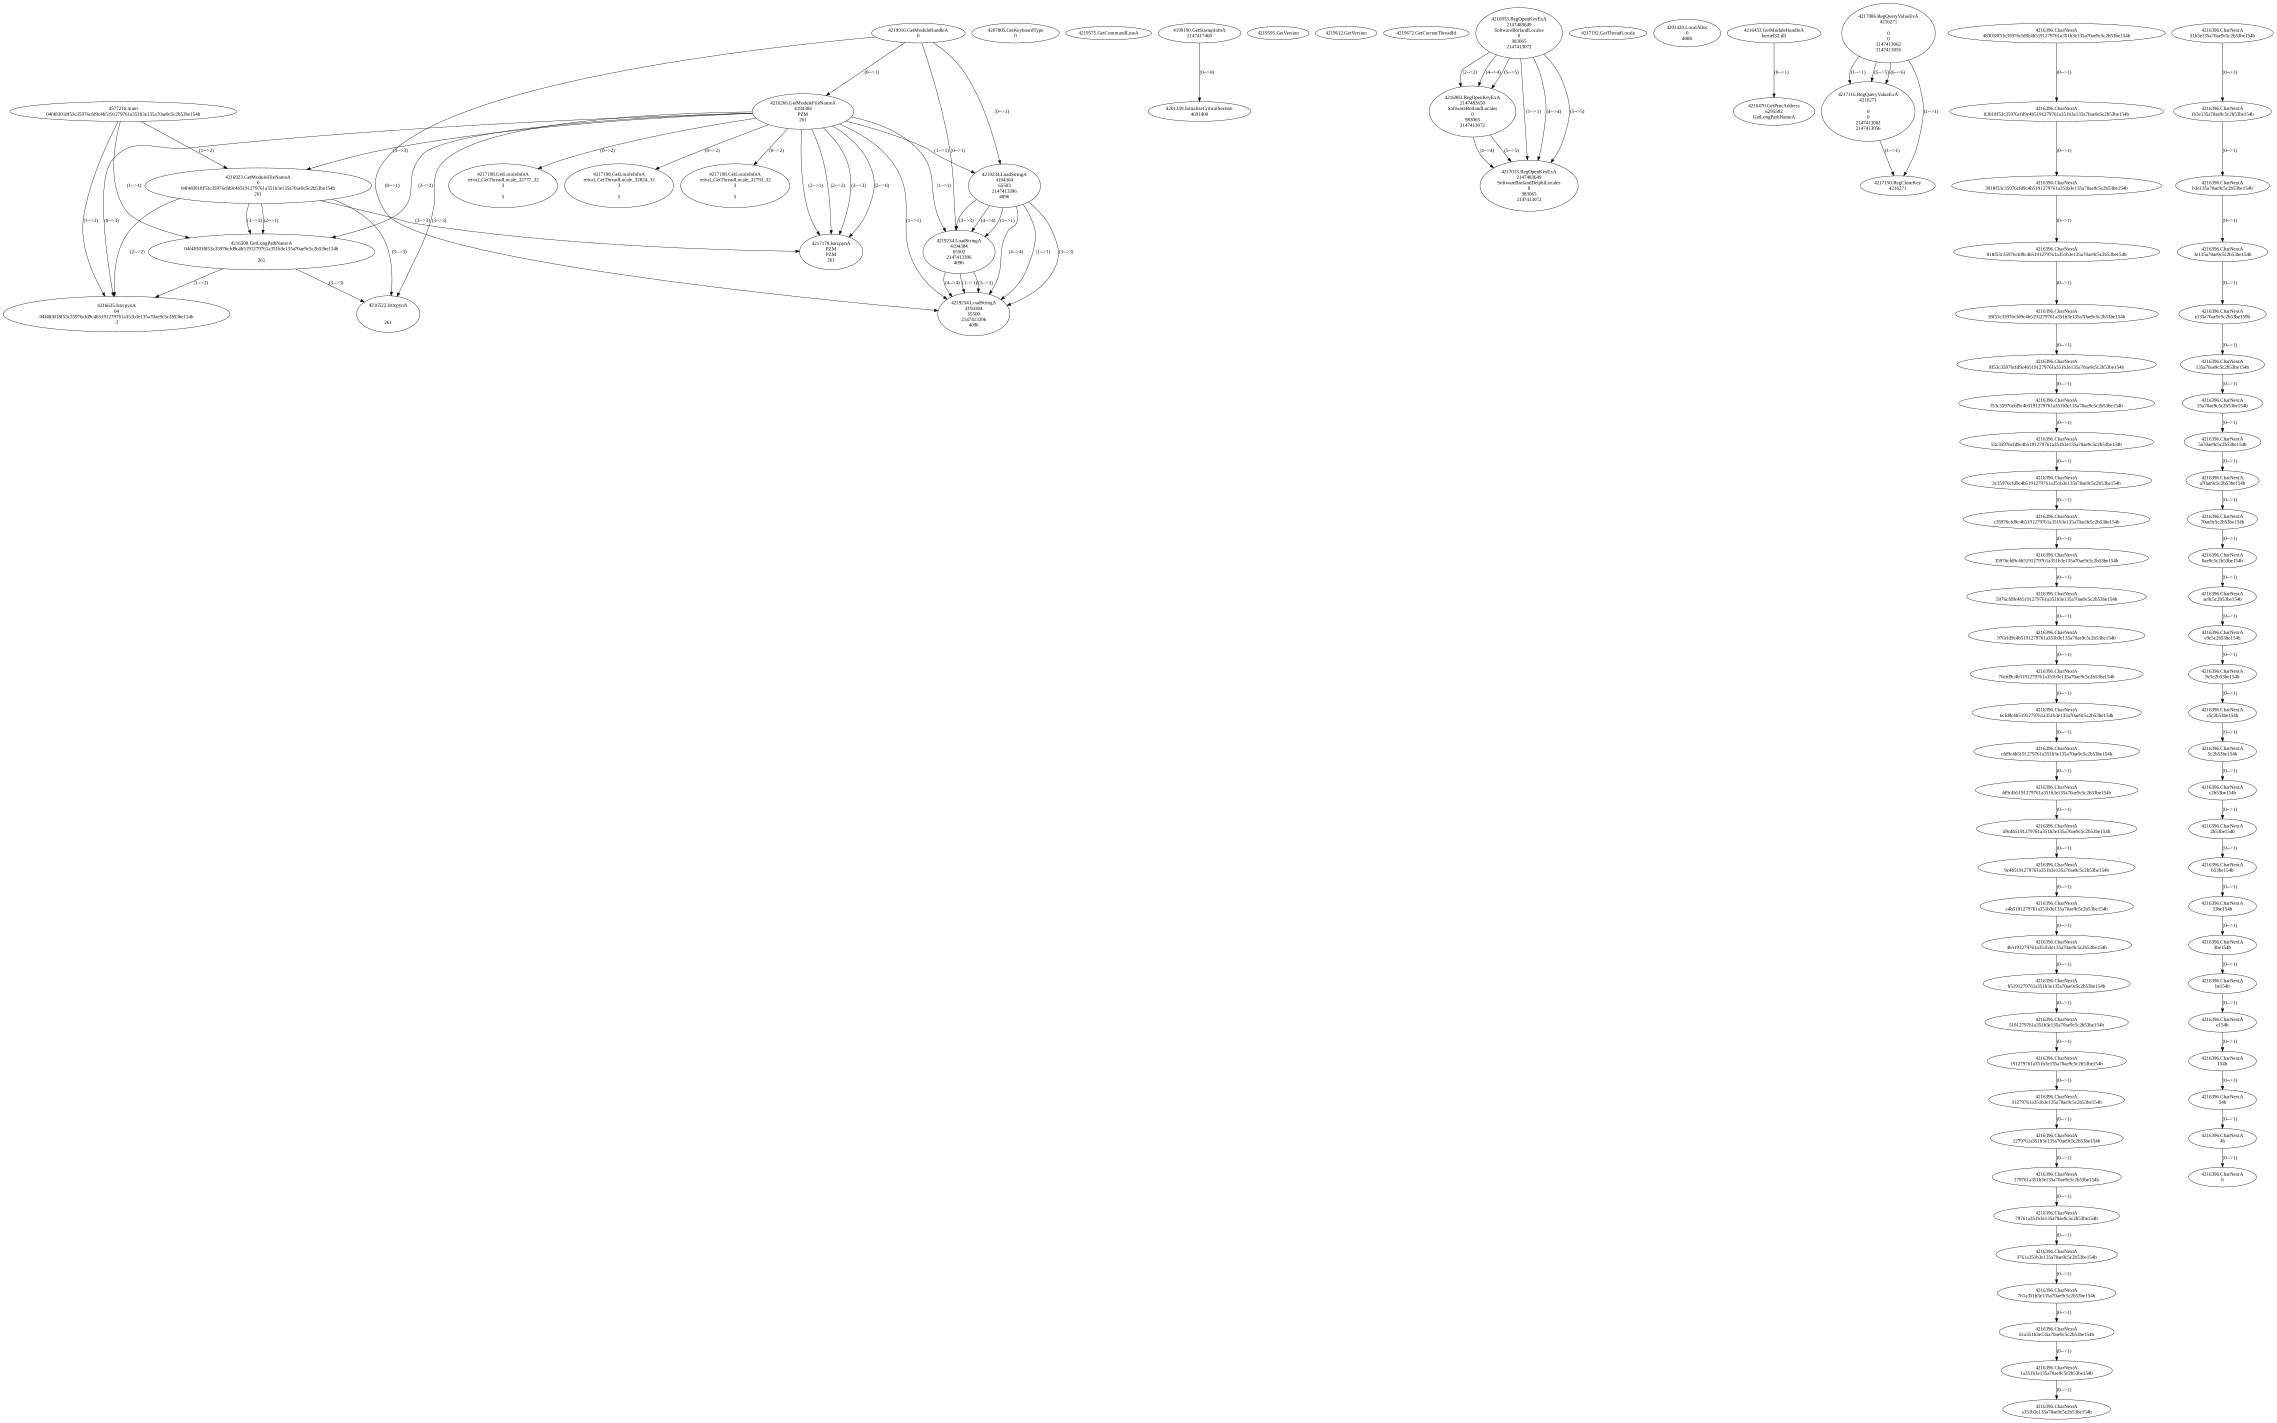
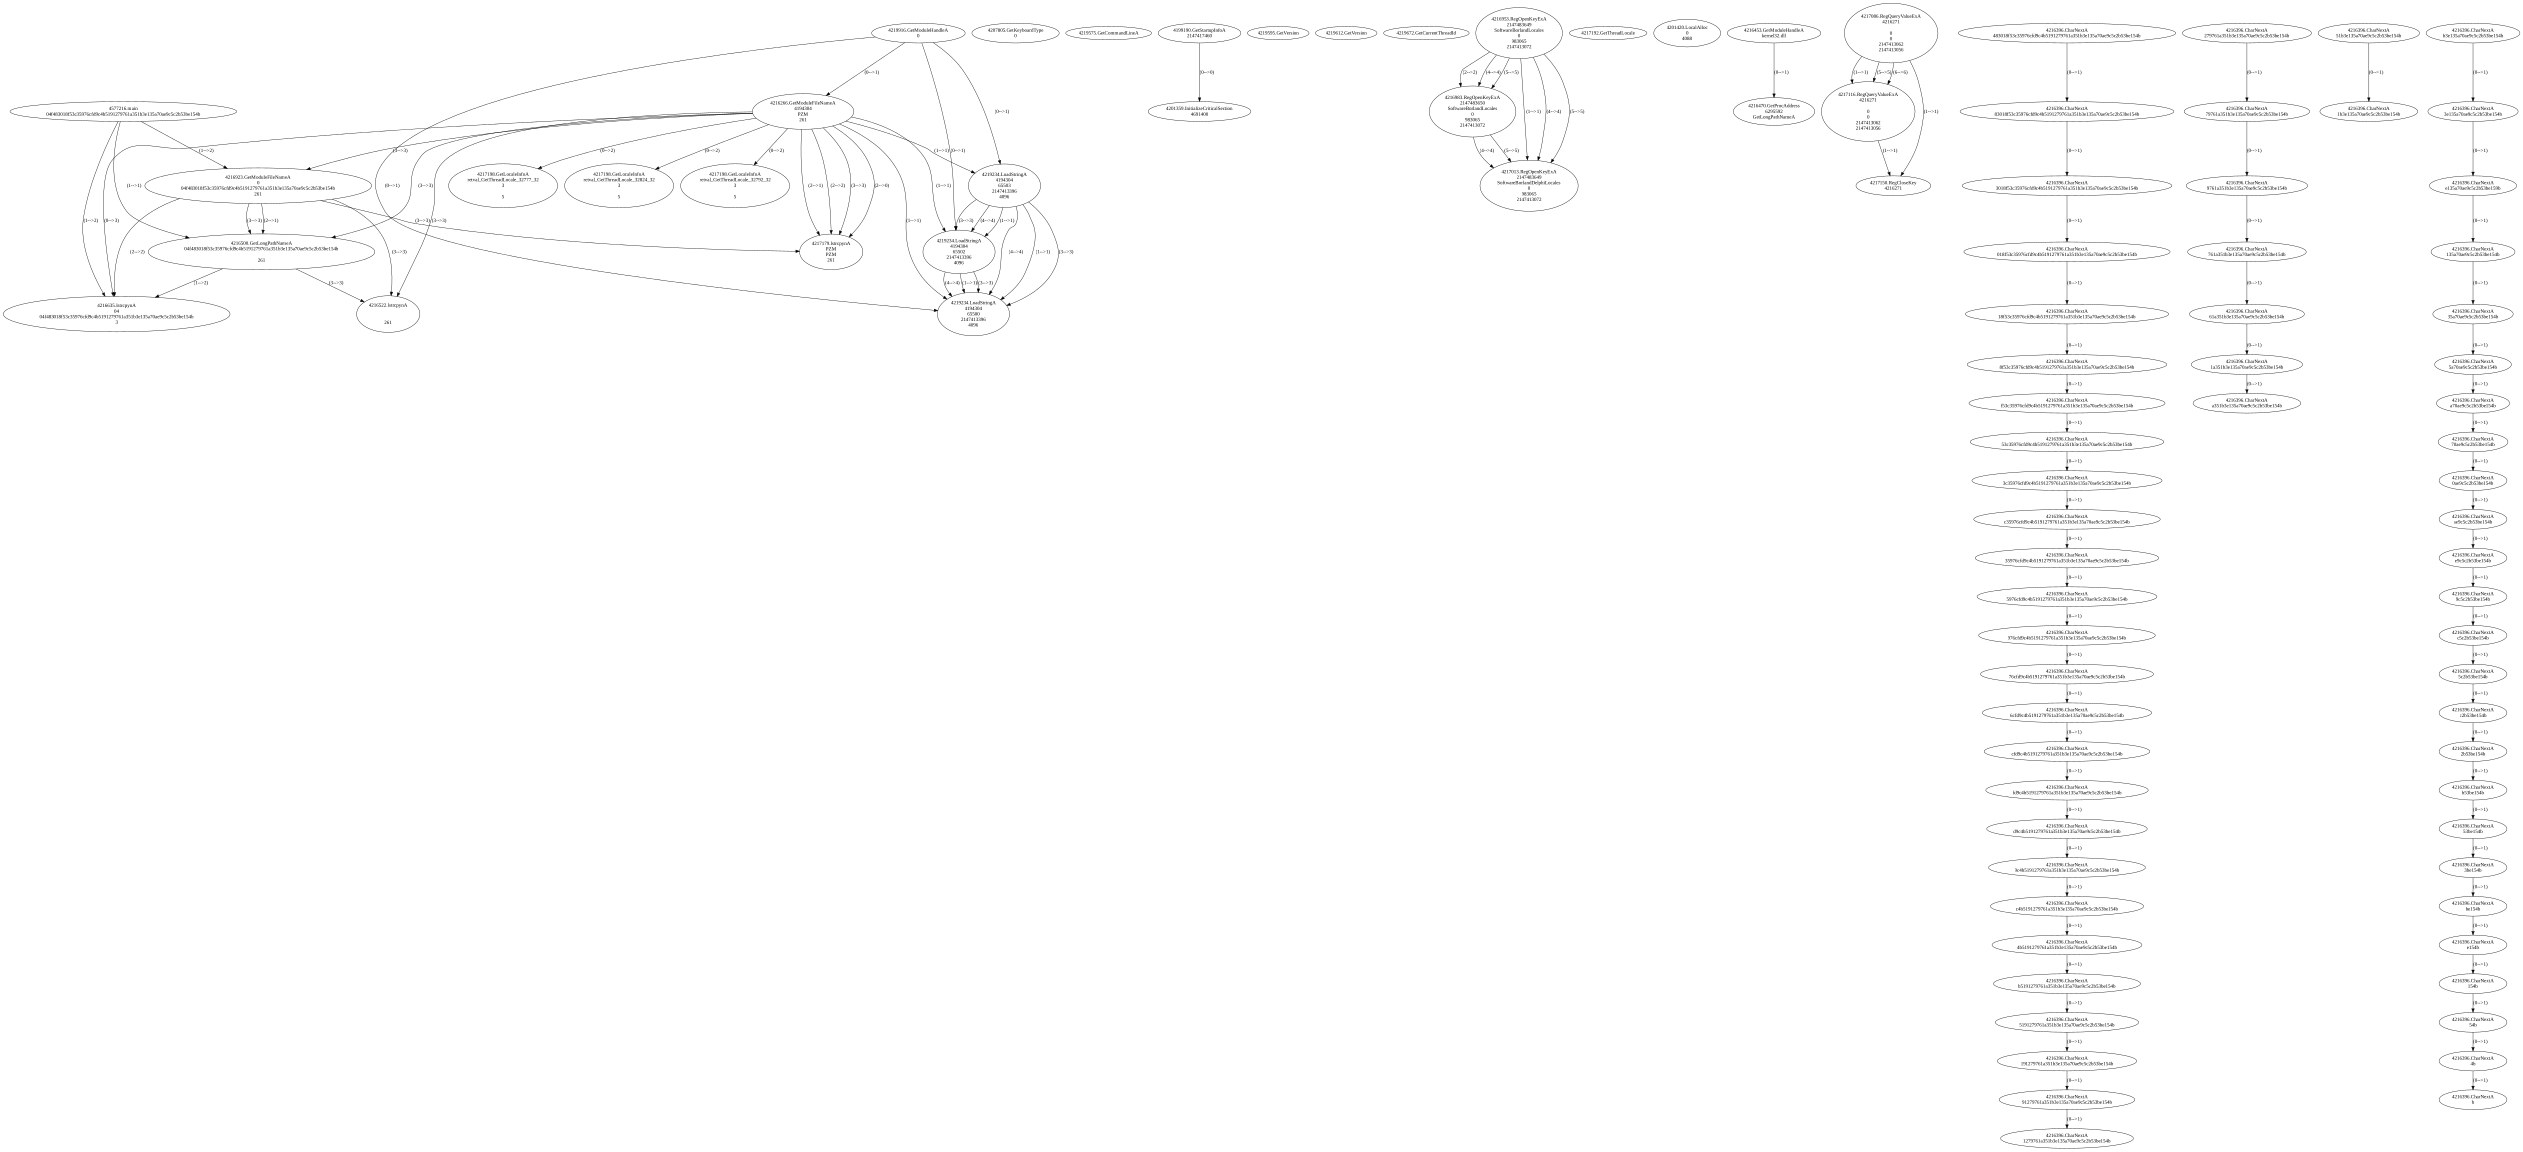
(2223, 147) -> none
(2057, 1156) -> none
